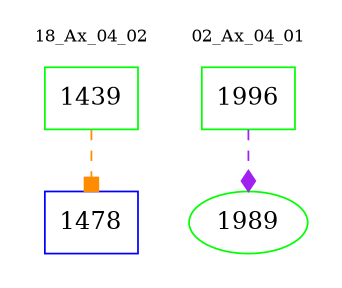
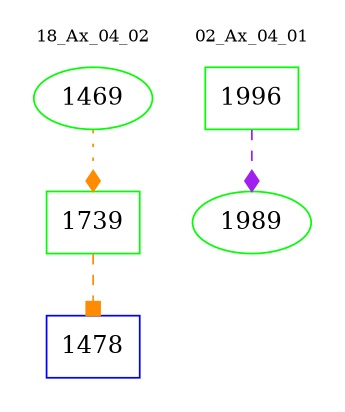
(91, 98) -> (93, 223)
none -> (93, 98)
